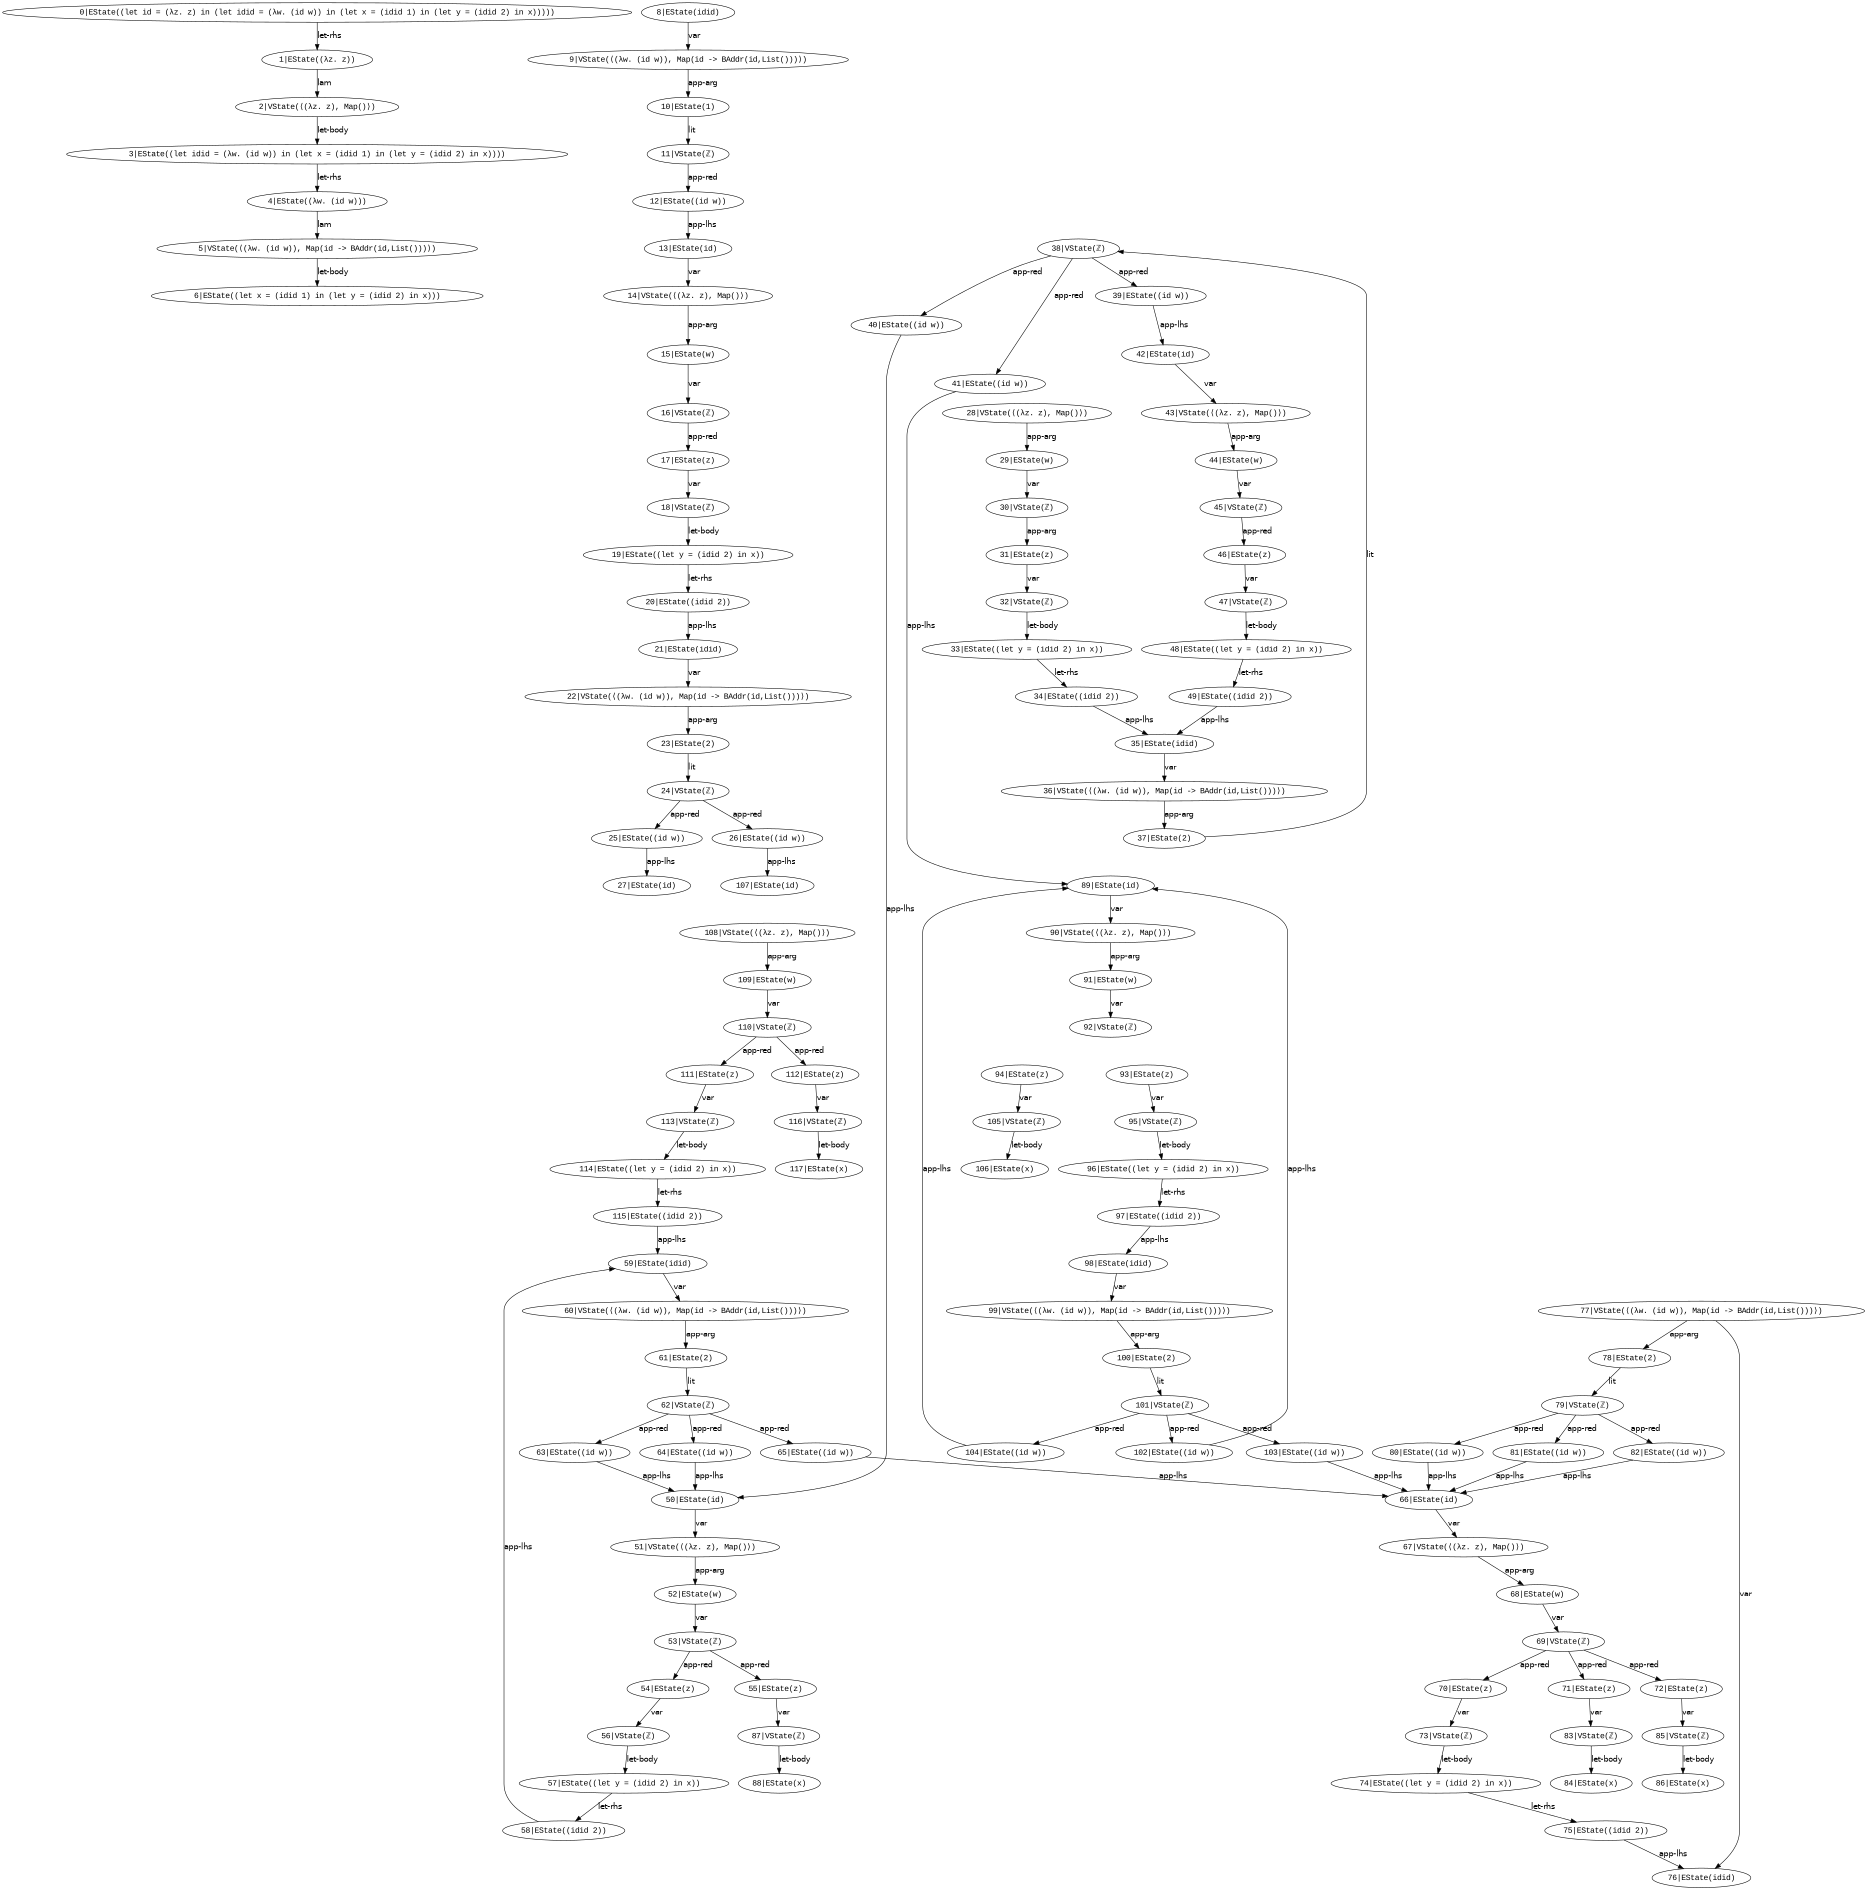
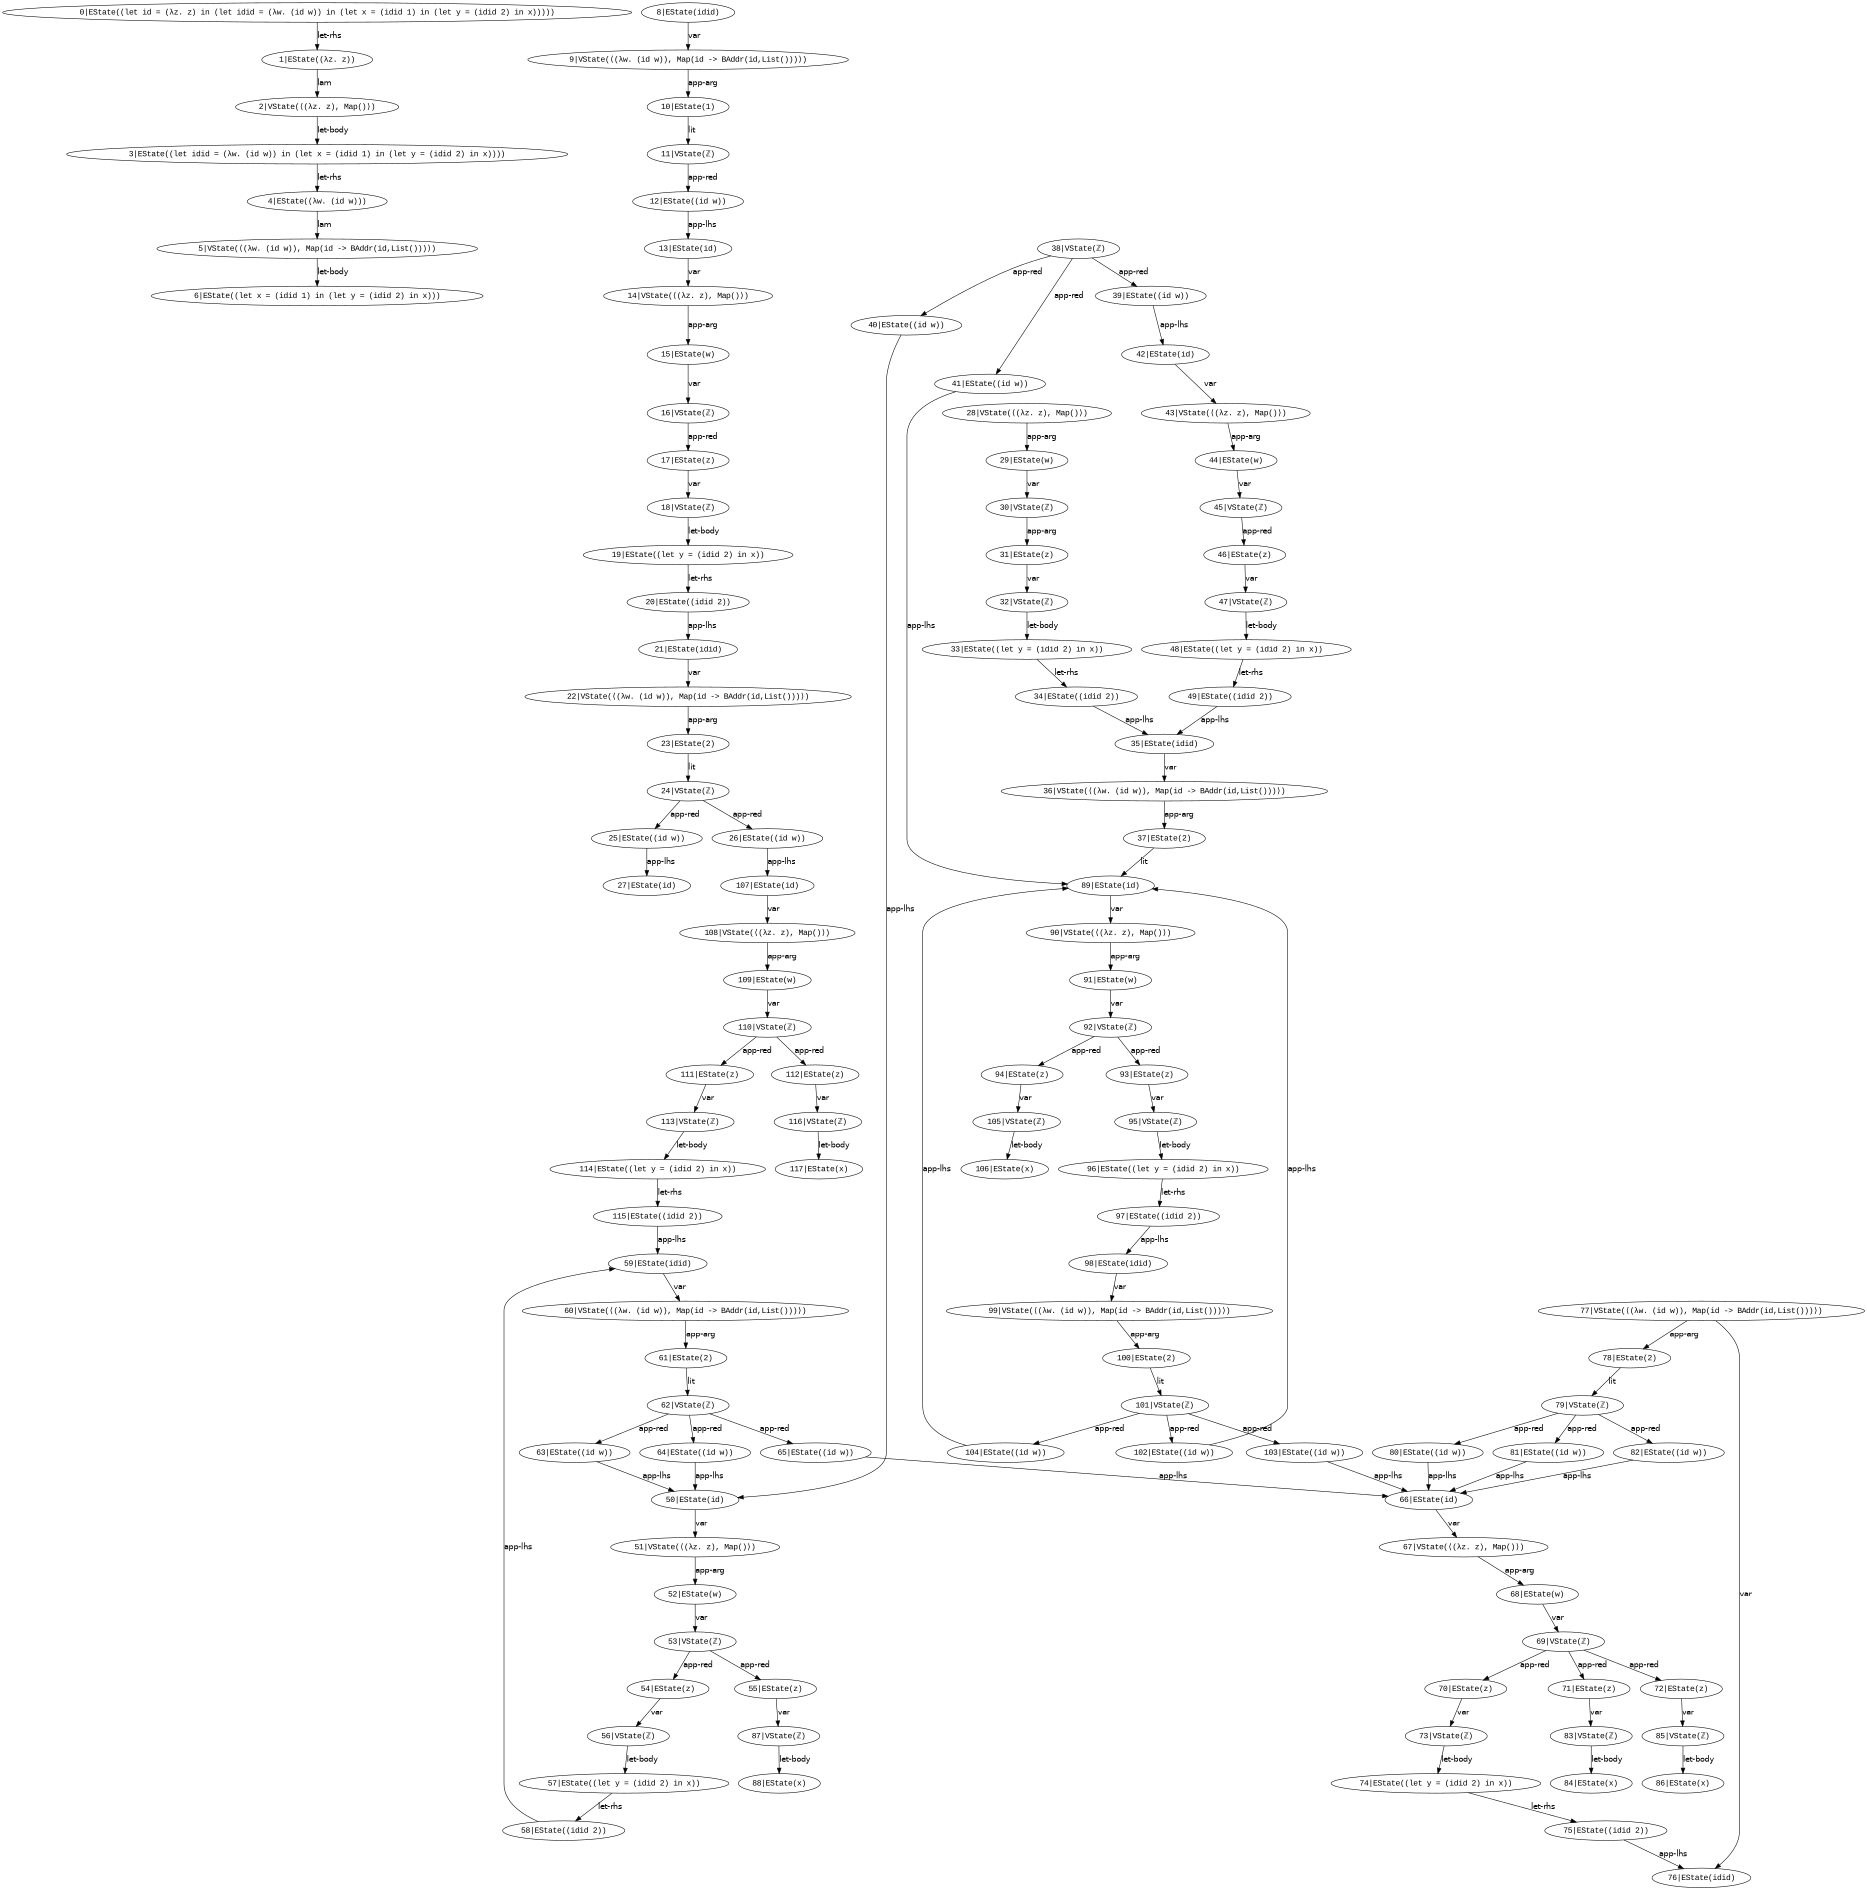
(1366, 506) -> (1140, 860)
none -> (767, 907)
none -> (1127, 1049)
none -> (1069, 1050)
